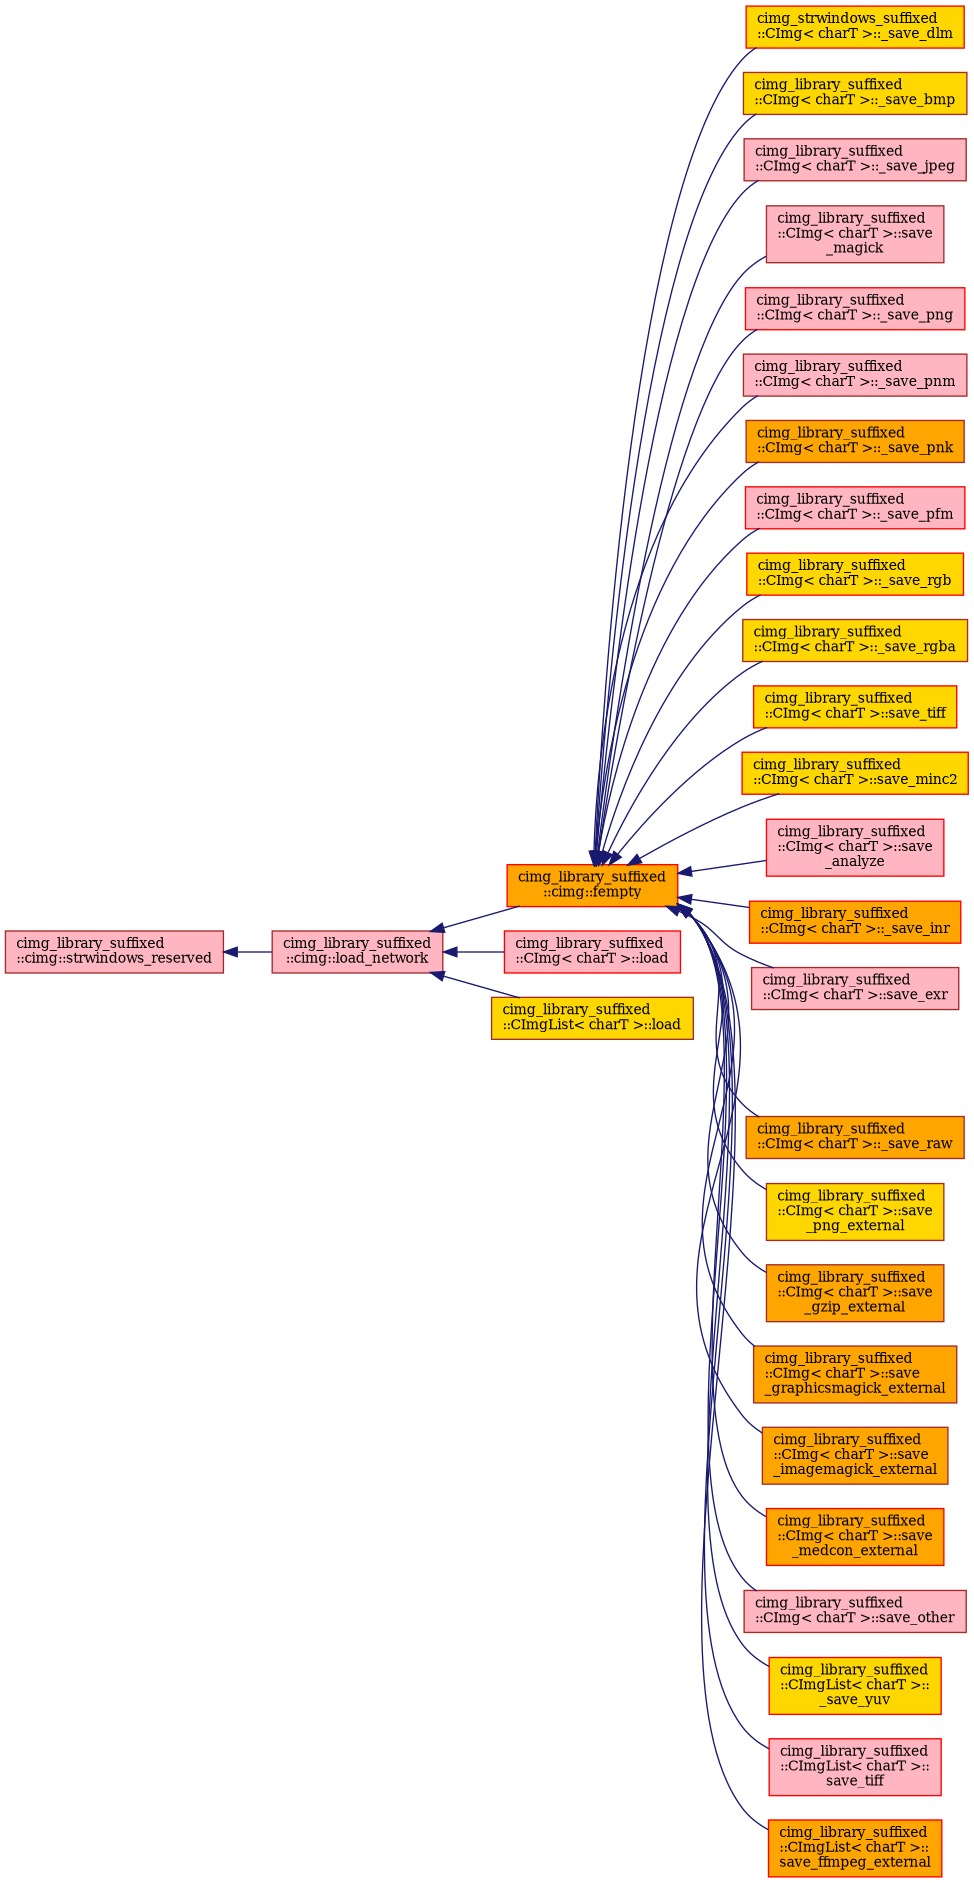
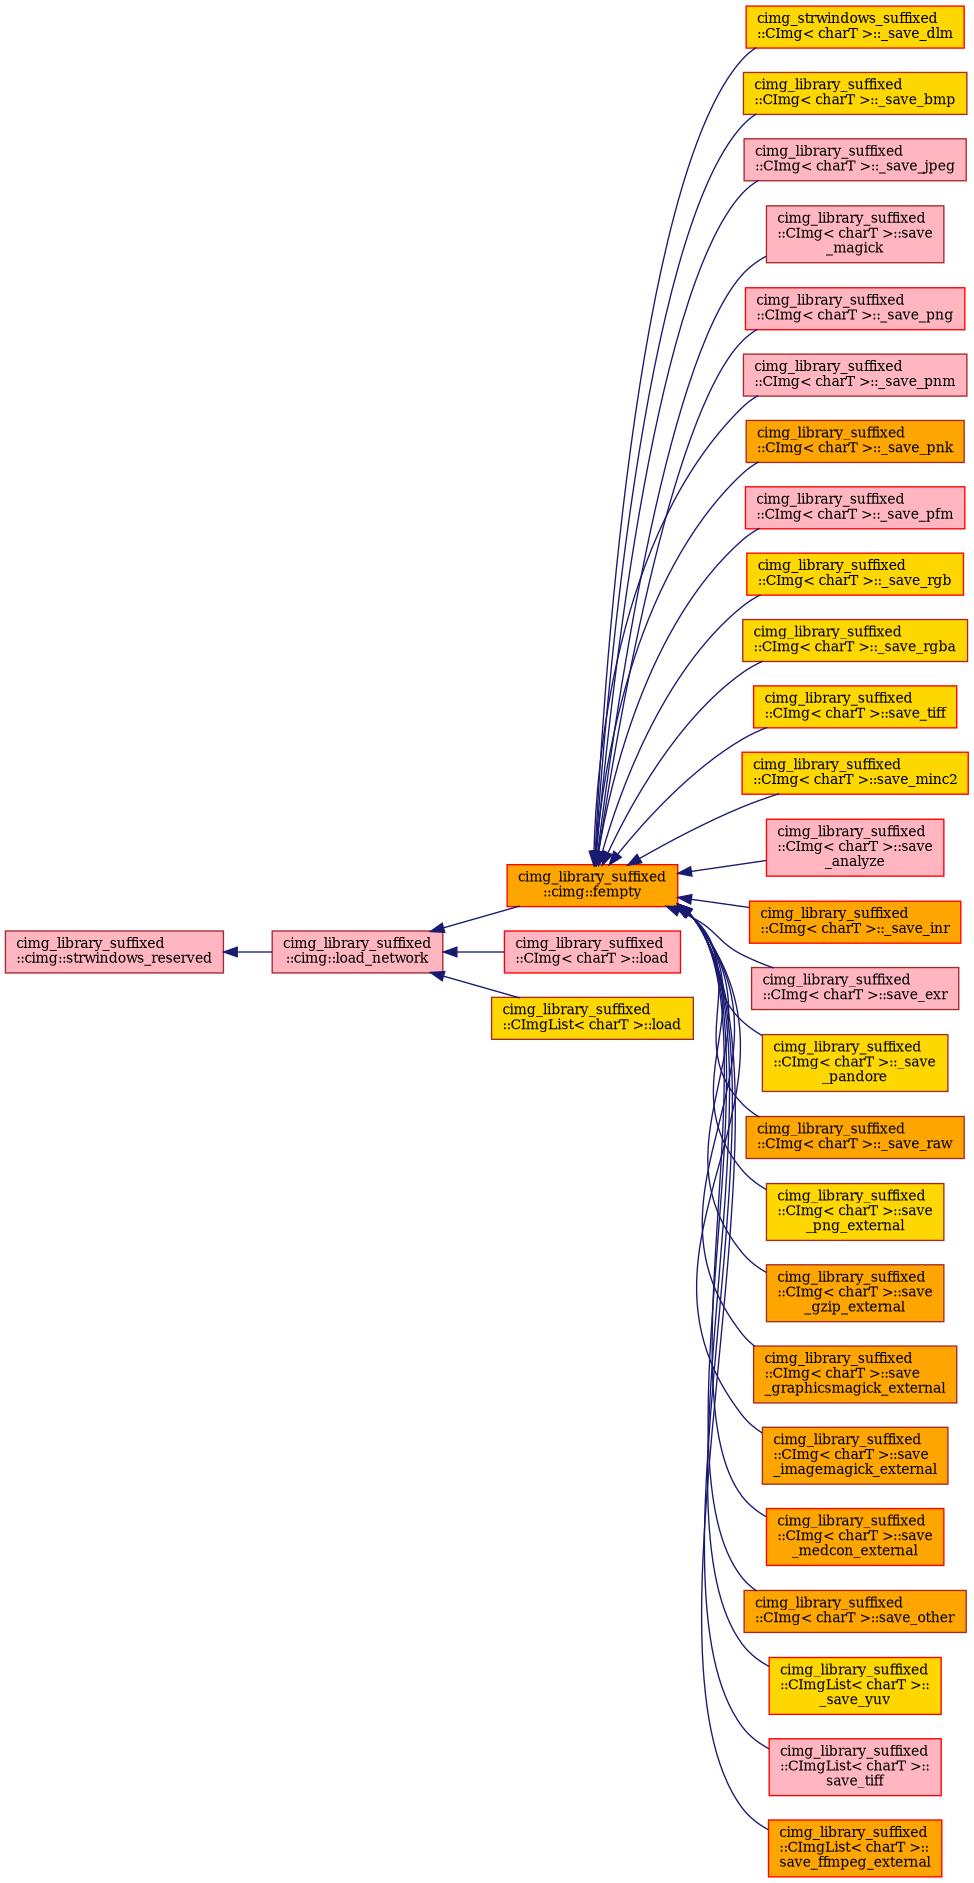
none -> (855, 1063)
(855, 1611) -> (855, 1611)
